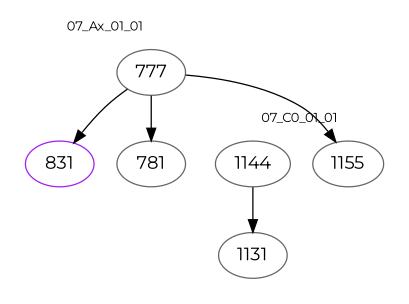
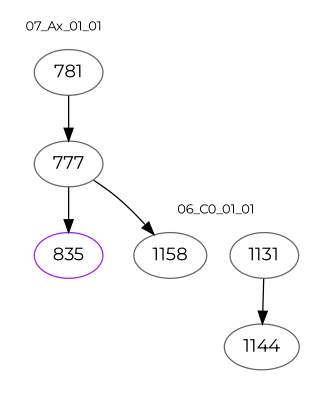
(151, 112) -> (69, 112)
(300, 119) -> (216, 210)
(60, 164) -> (69, 255)
(348, 164) -> (170, 255)
(253, 203) -> (263, 295)
